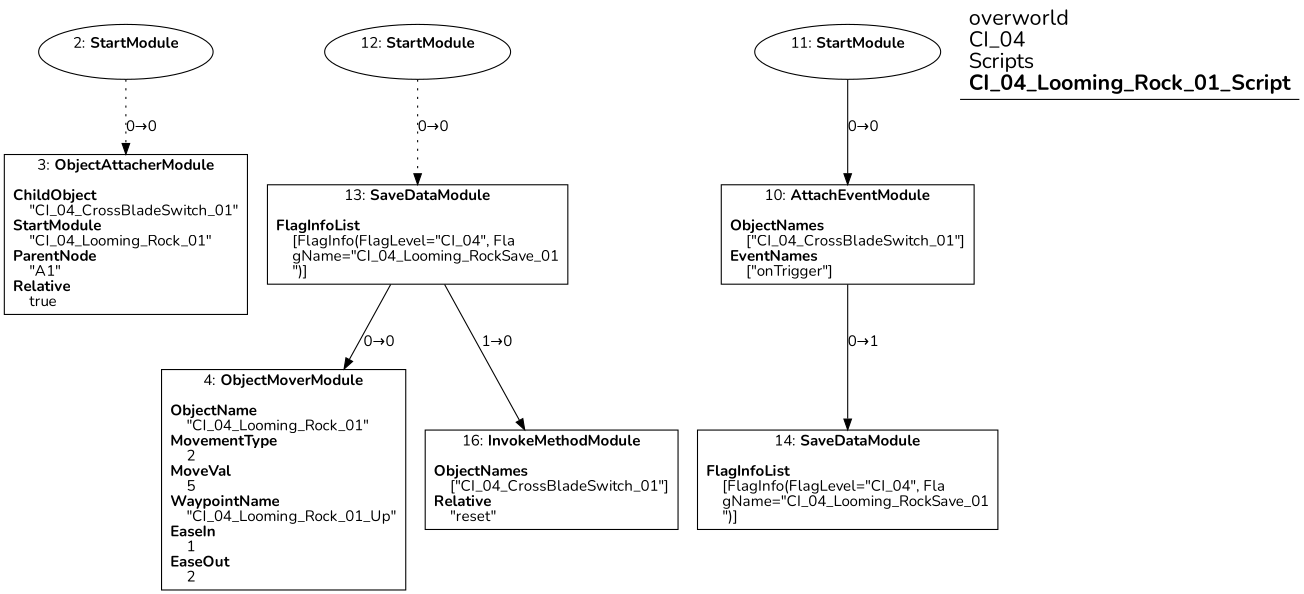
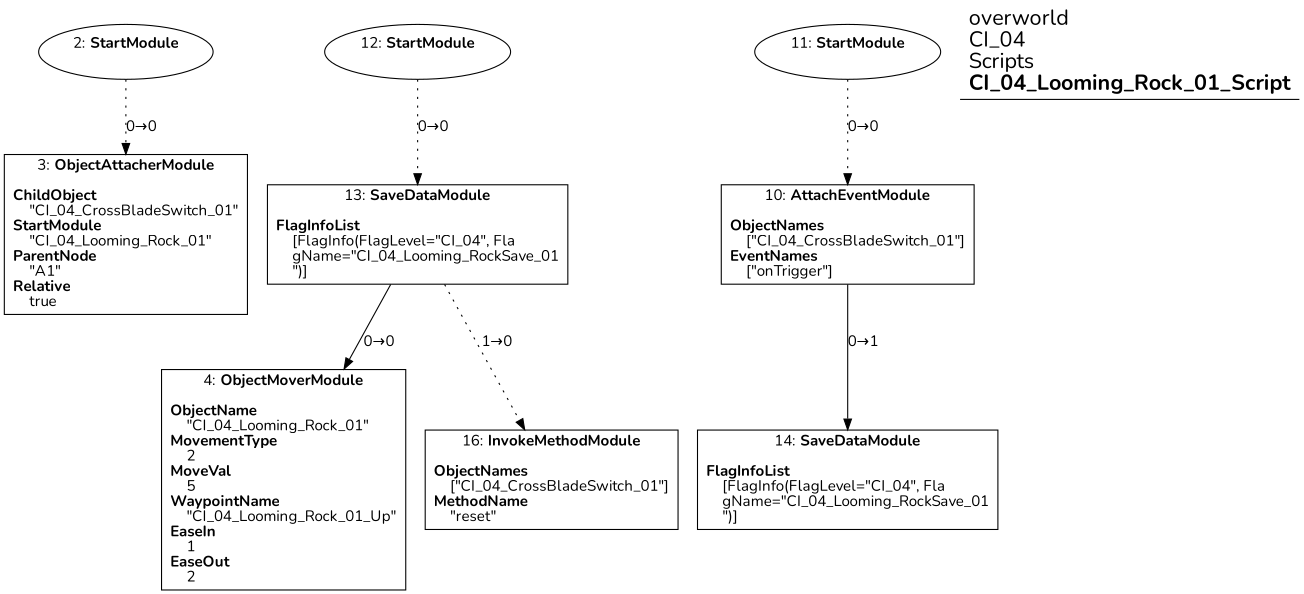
(848, 127) -> (848, 127)
(482, 352) -> (482, 352)
(463, 501) -> (481, 501)
